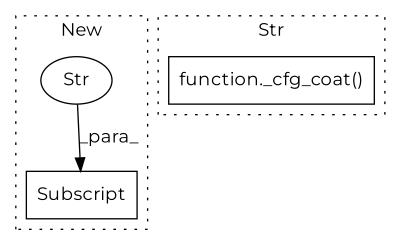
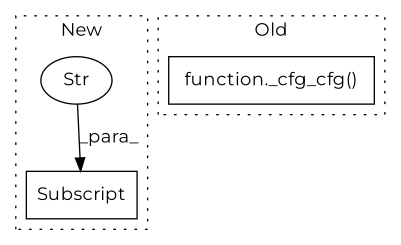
(272, 31) -> (272, 31)
(272, 80) -> (272, 80)
